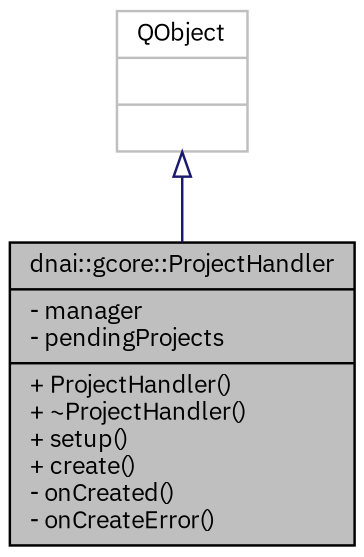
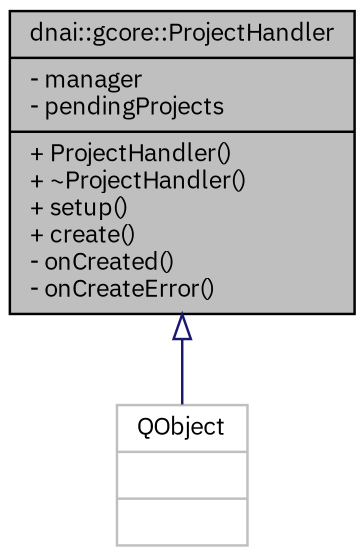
(182, 210) -> (182, 372)
